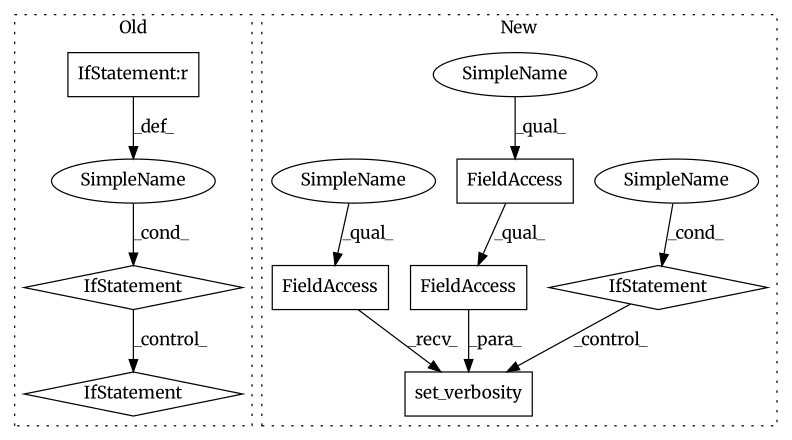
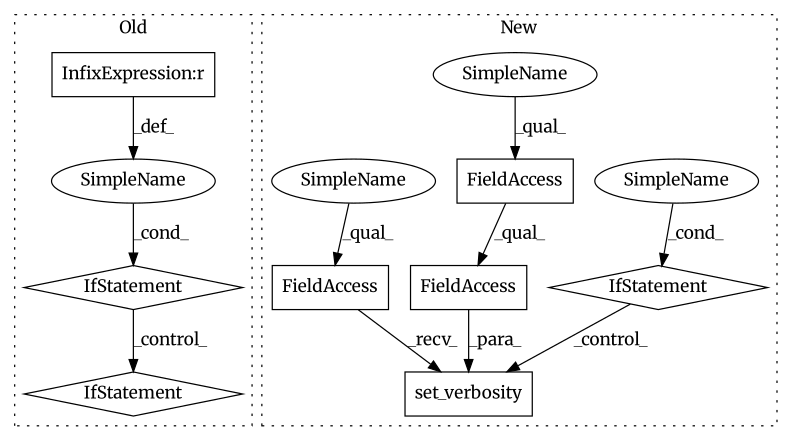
(133, 75) -> (133, 75)
